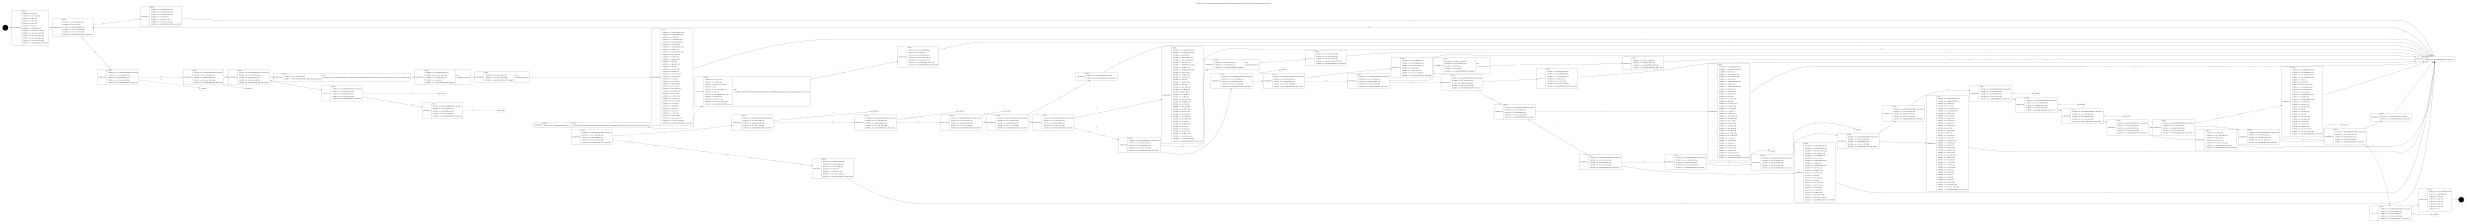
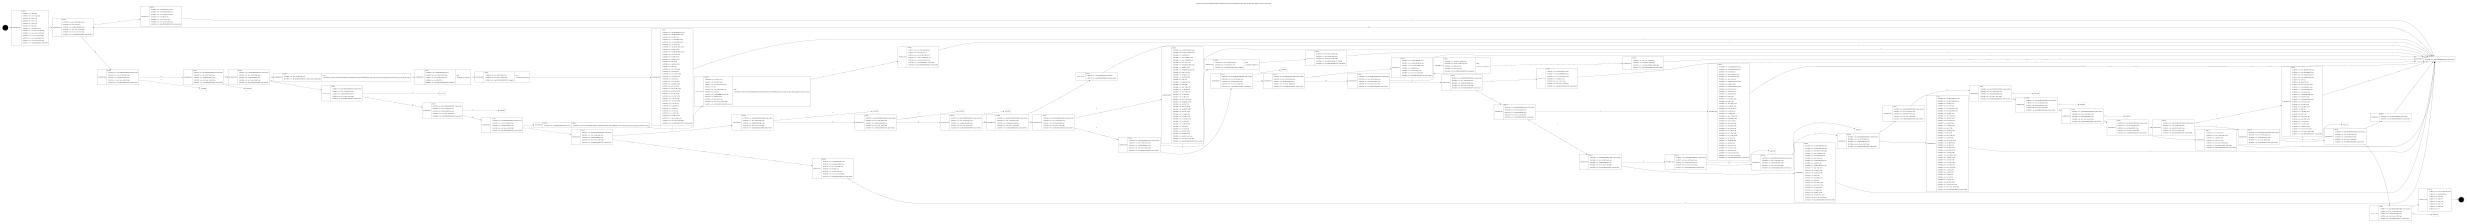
none -> (502, 125)
